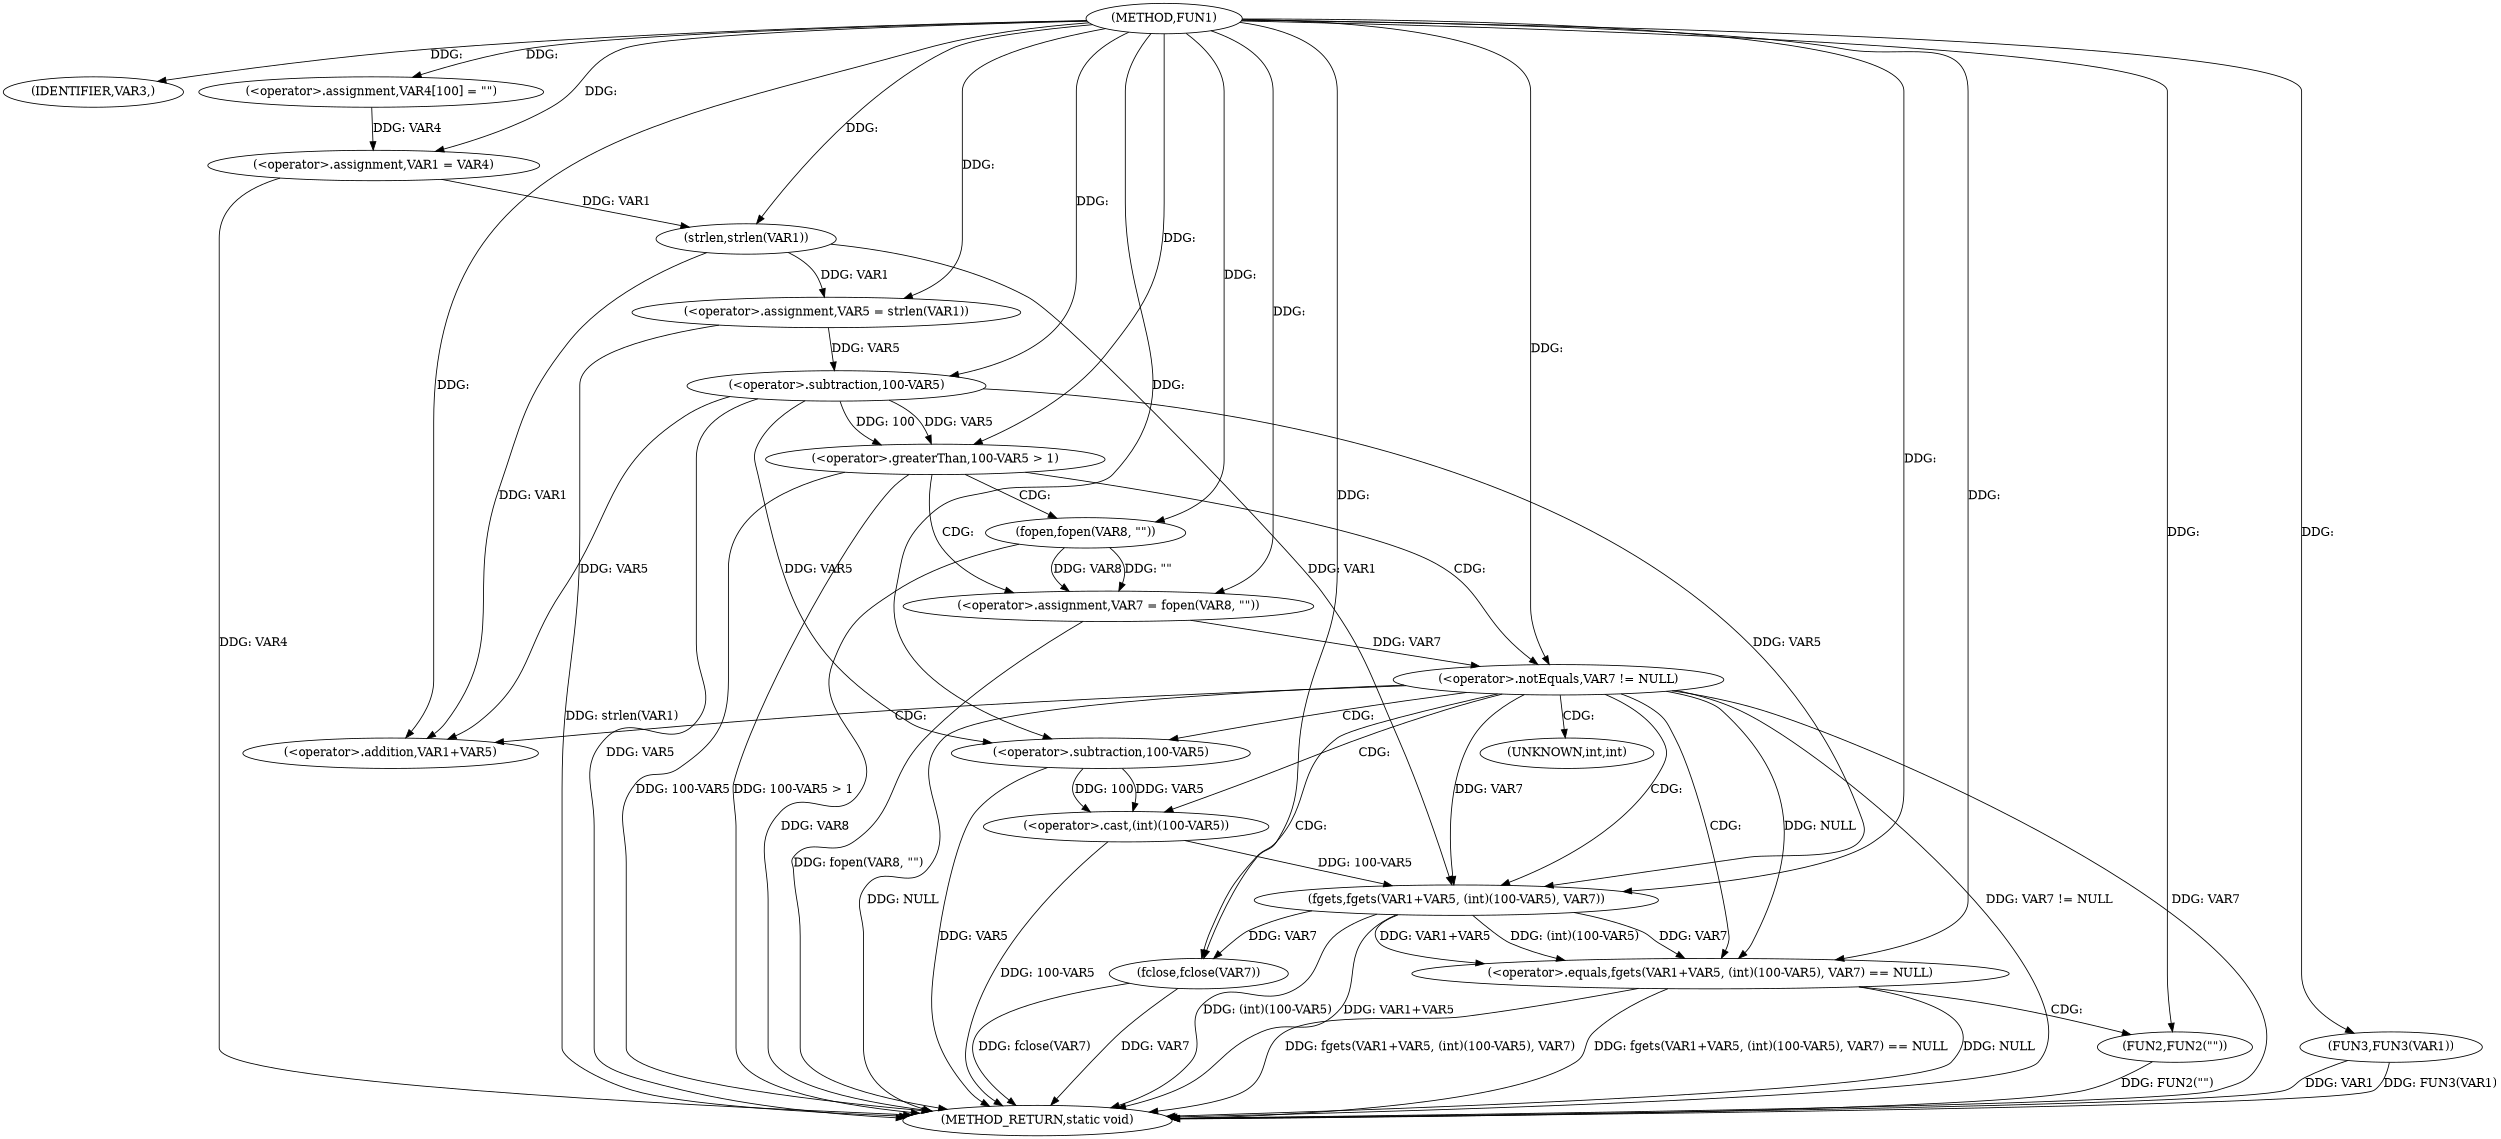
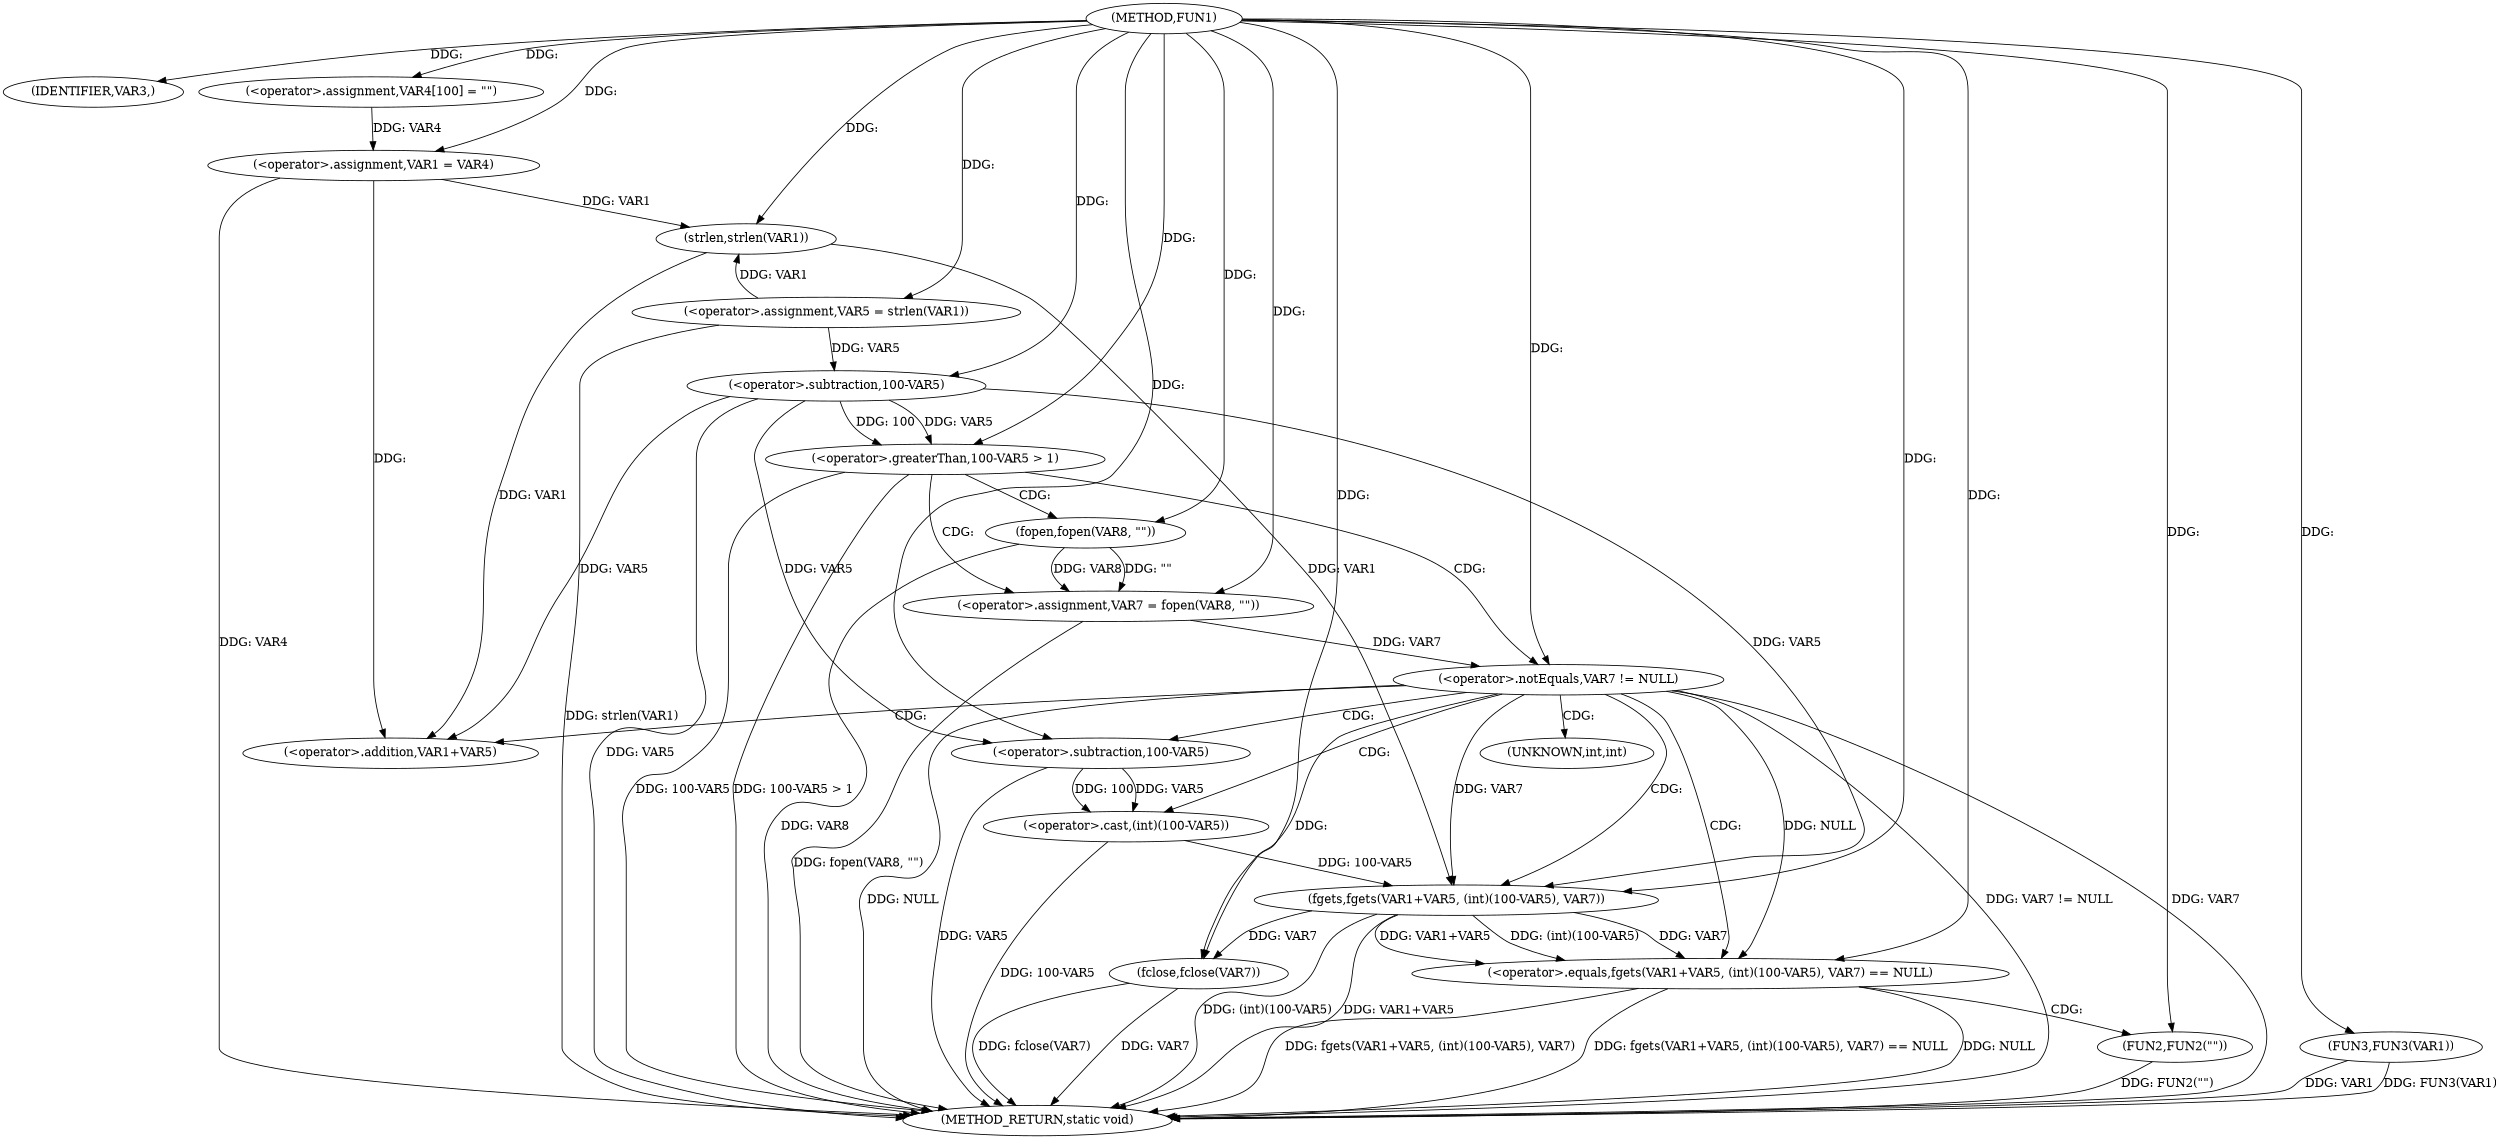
(538, 190) -> (374, 456)
(809, 267) -> (741, 284)
(1313, 827) -> (1313, 827)
